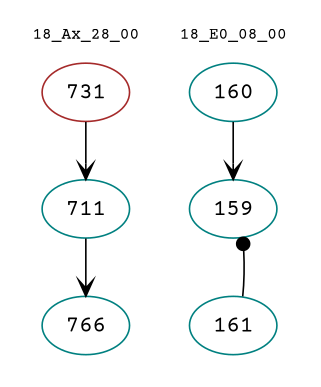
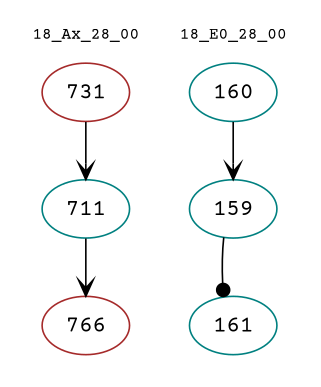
(234, 35) -> (234, 35)
(244, 274) -> (222, 260)
(86, 326) -> (86, 326)
